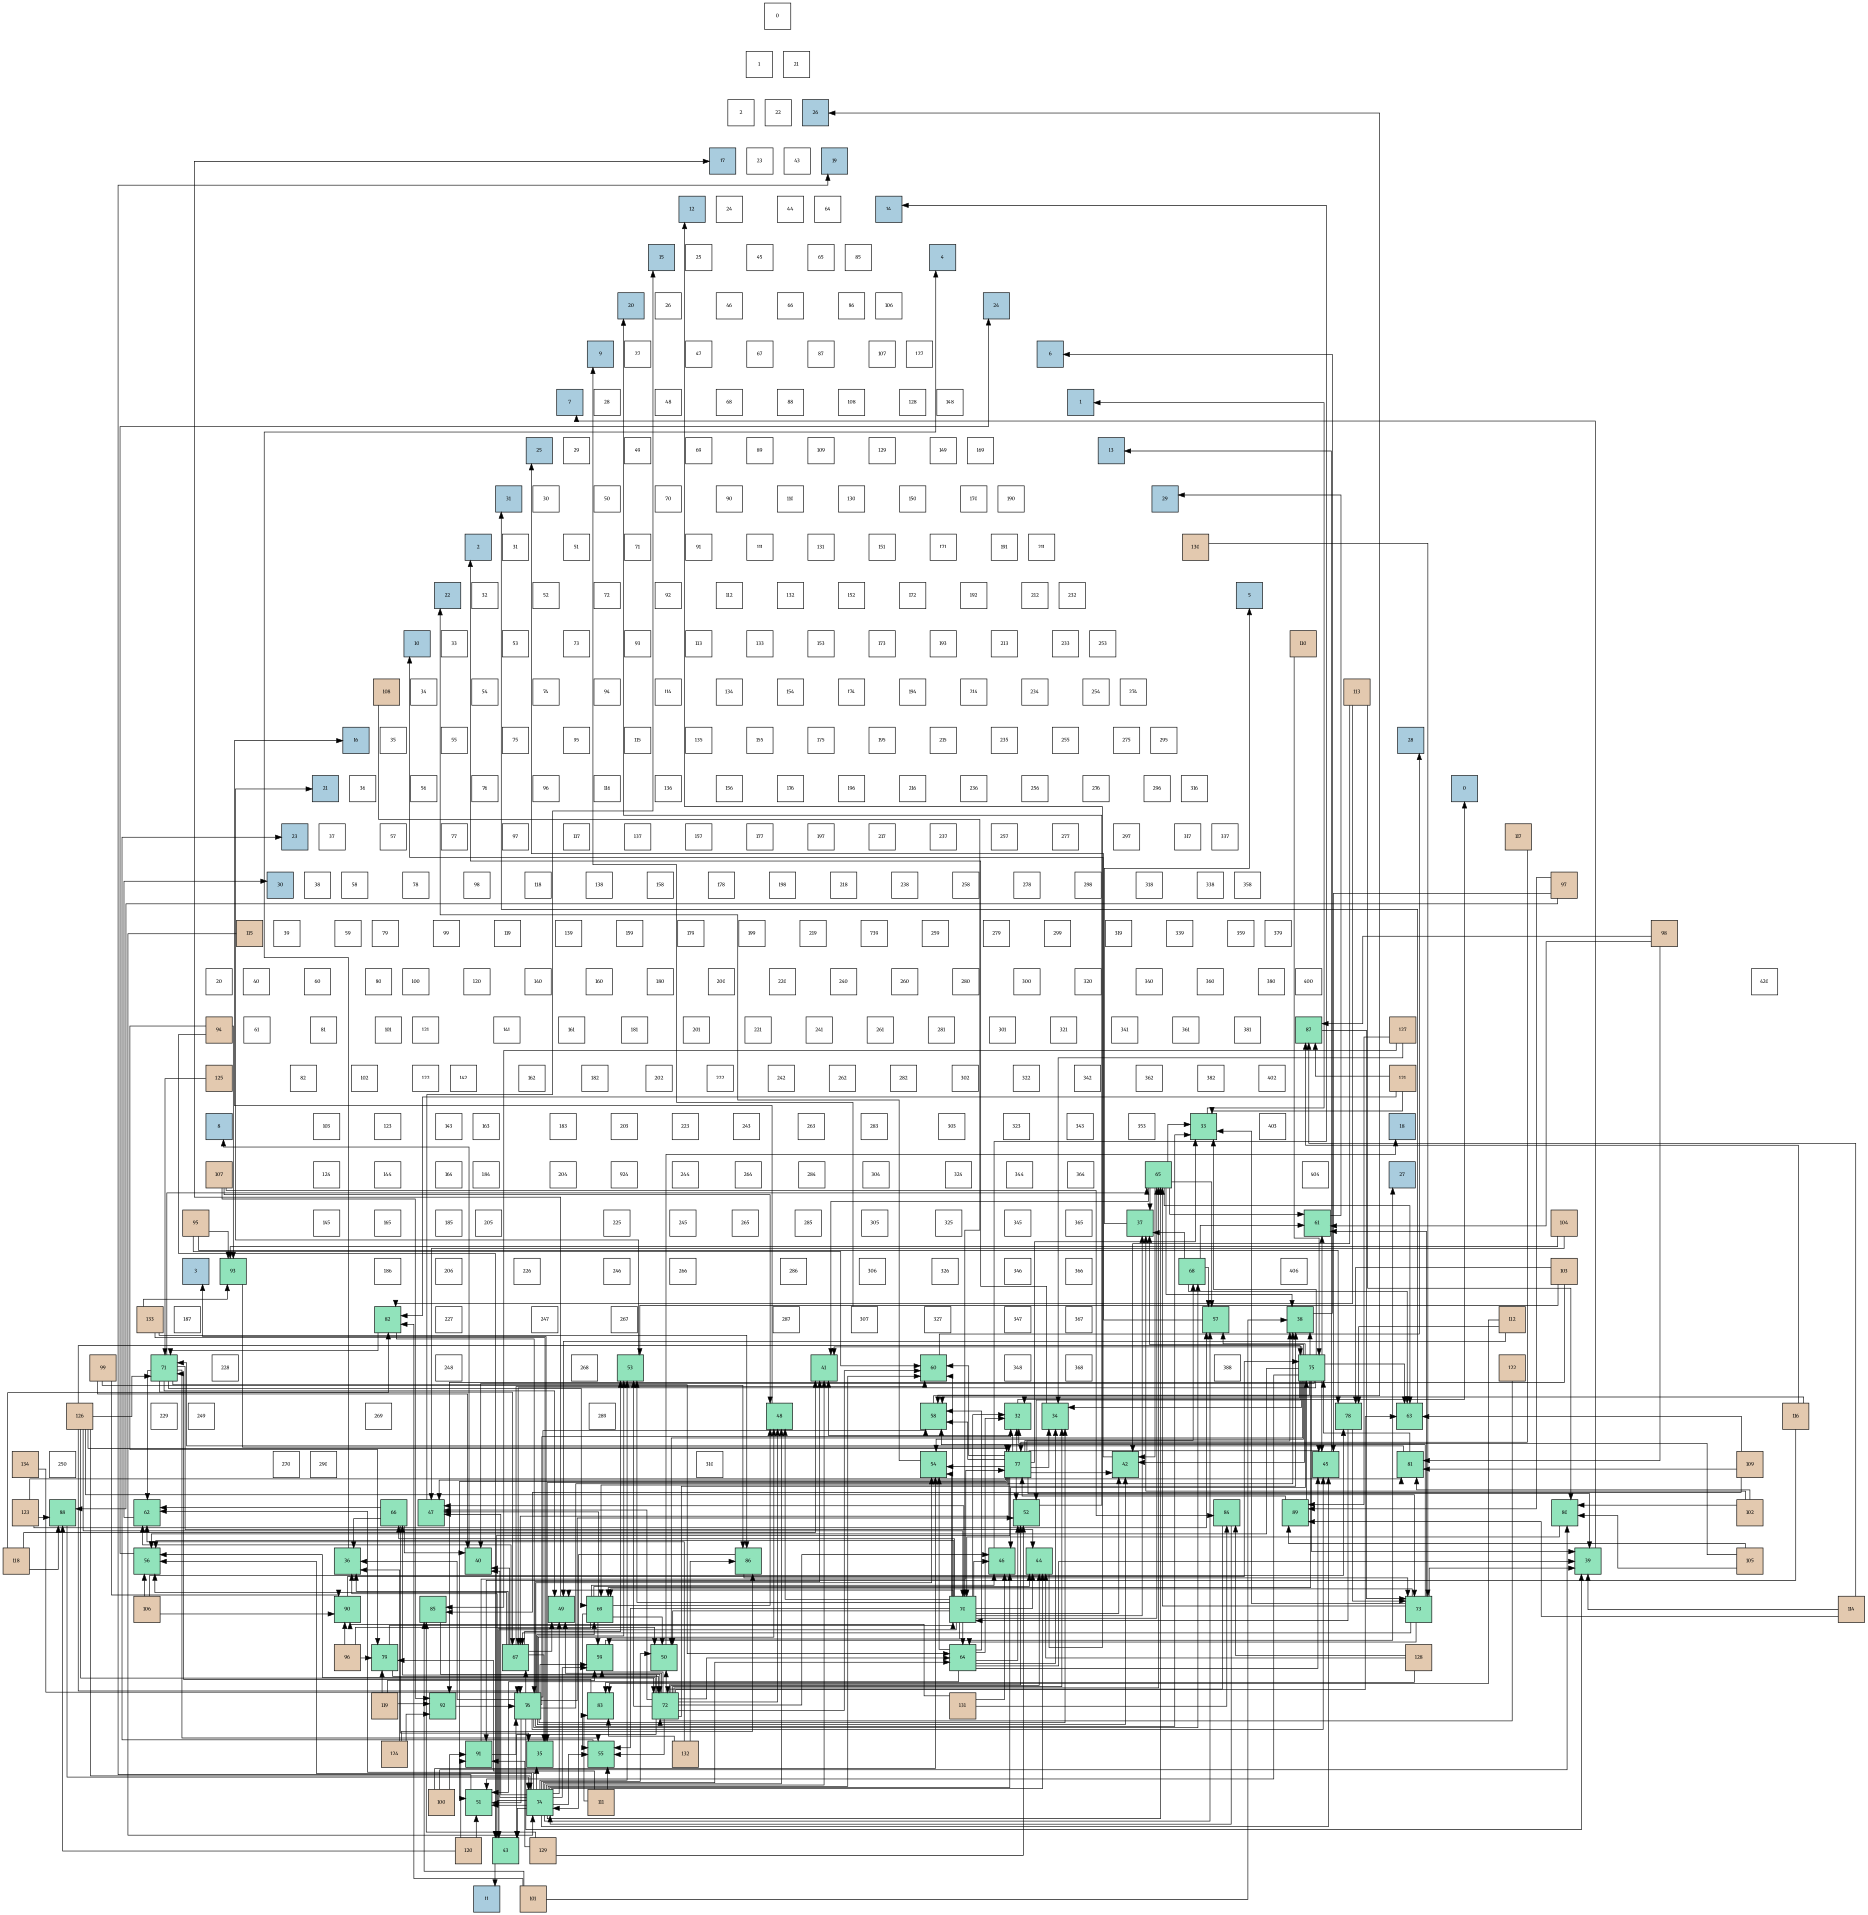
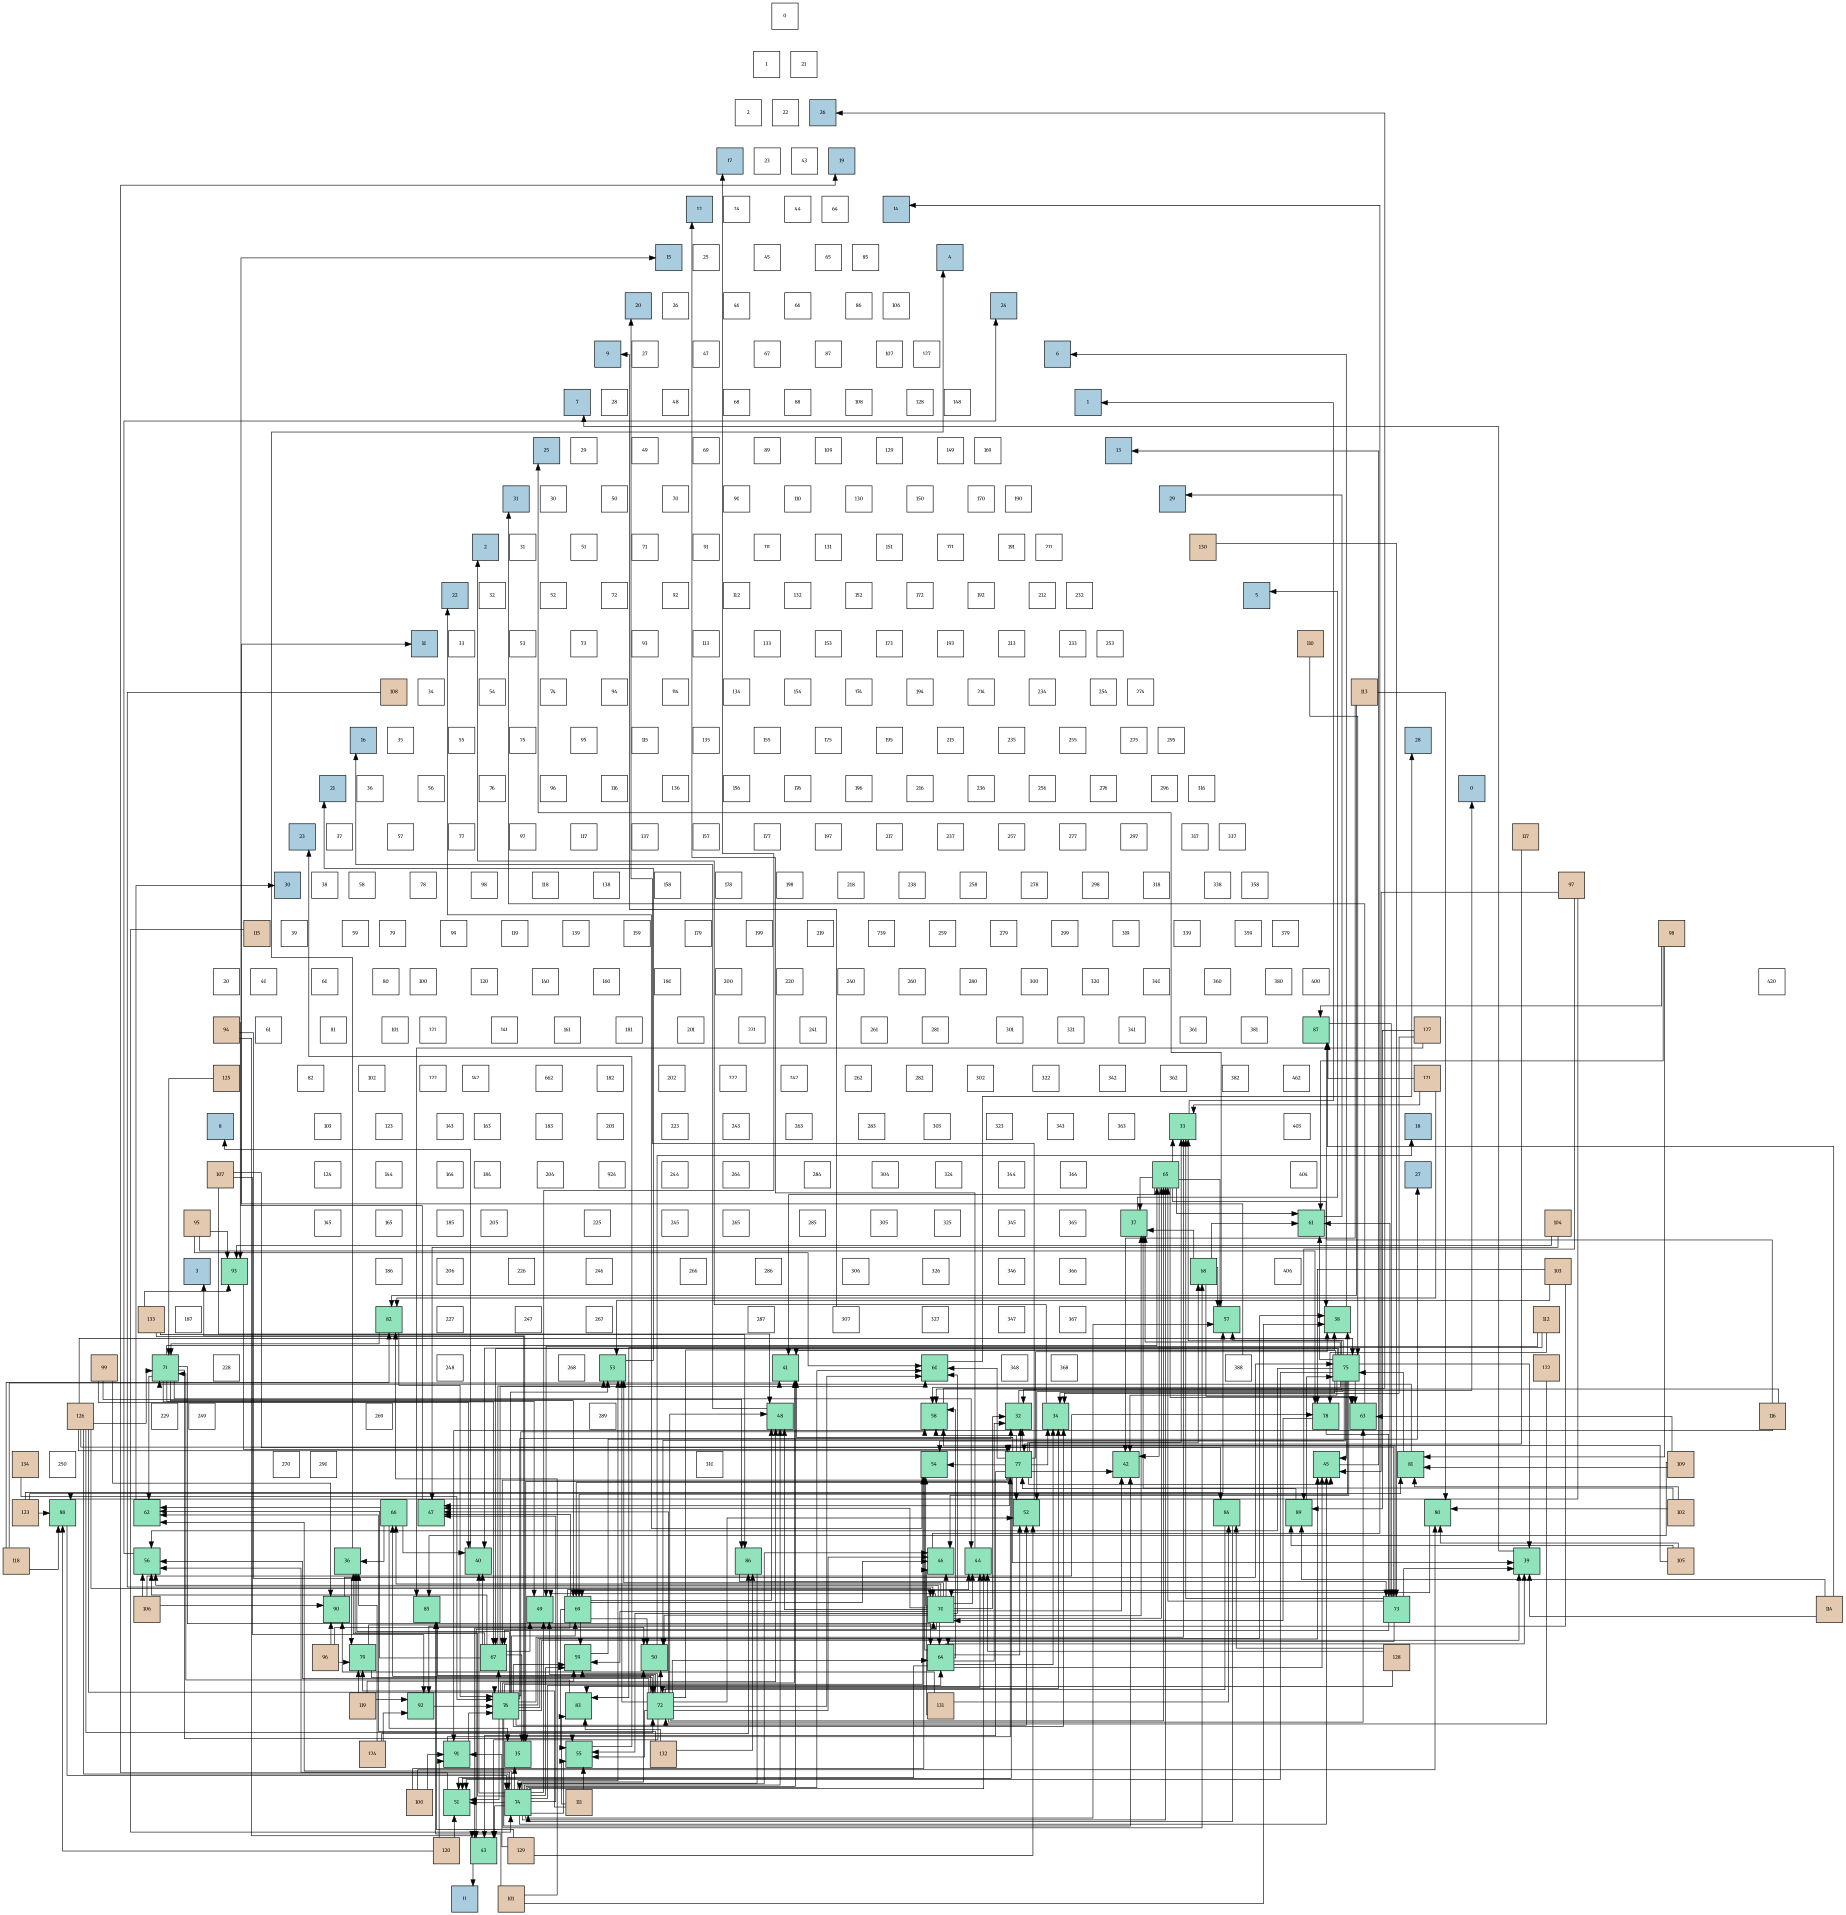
(963, 857) -> (456, 1204)
(532, 1078) -> (549, 1078)
(1272, 1078) -> (1296, 1078)
(1142, 1127) -> (1122, 1127)
